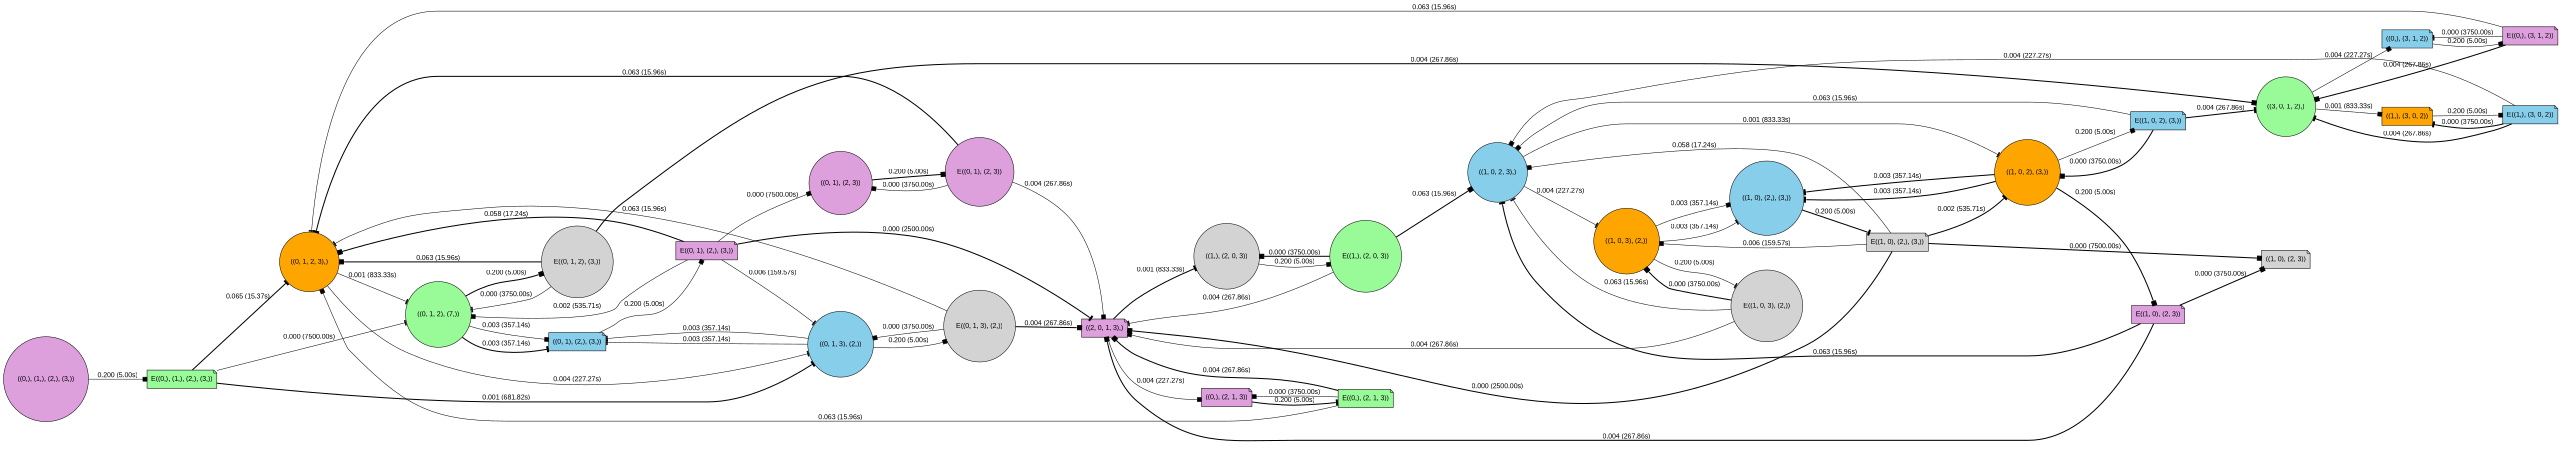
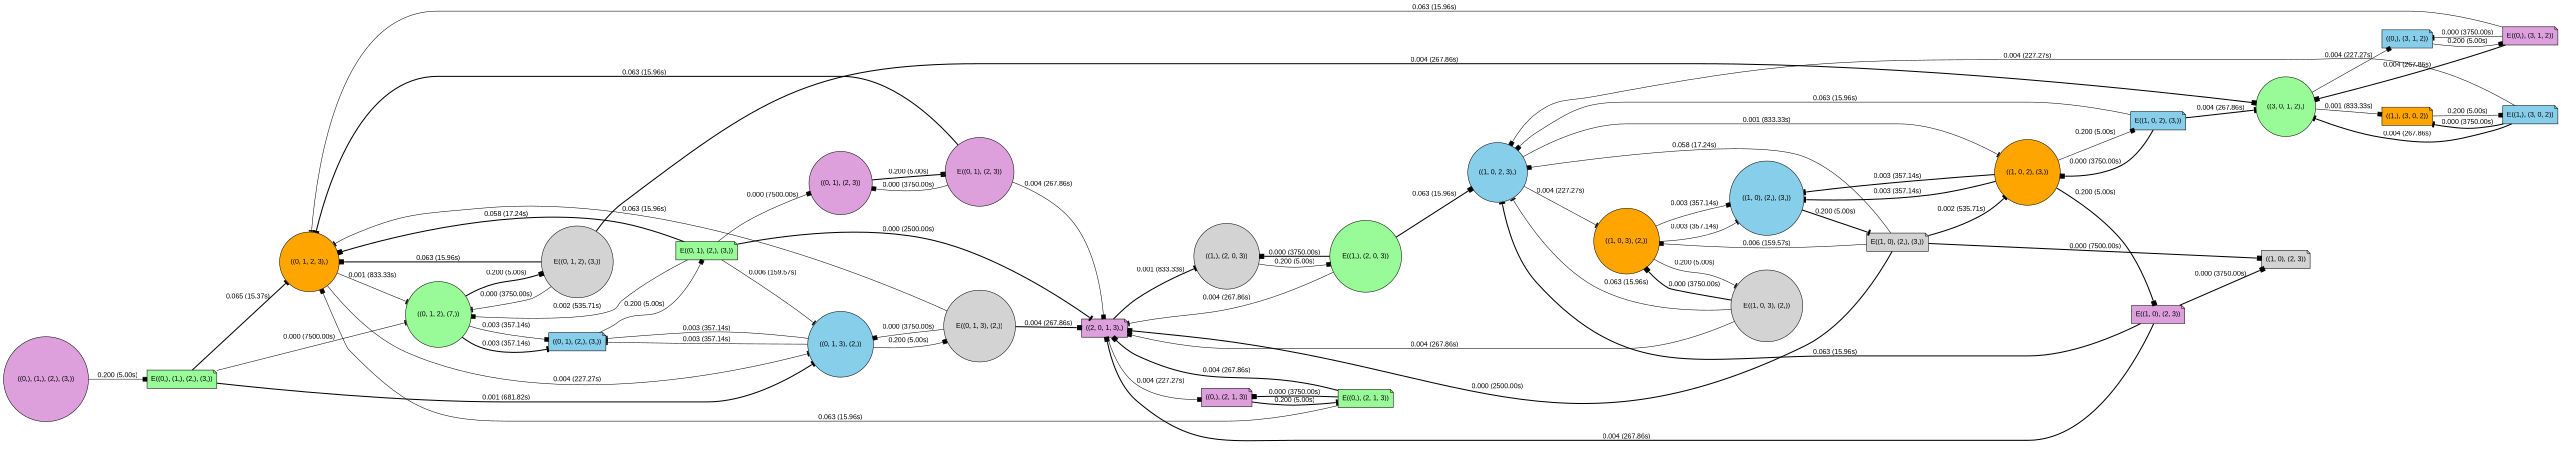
(707, 251) -> (707, 251)
(1298, 396) -> (1298, 396)
